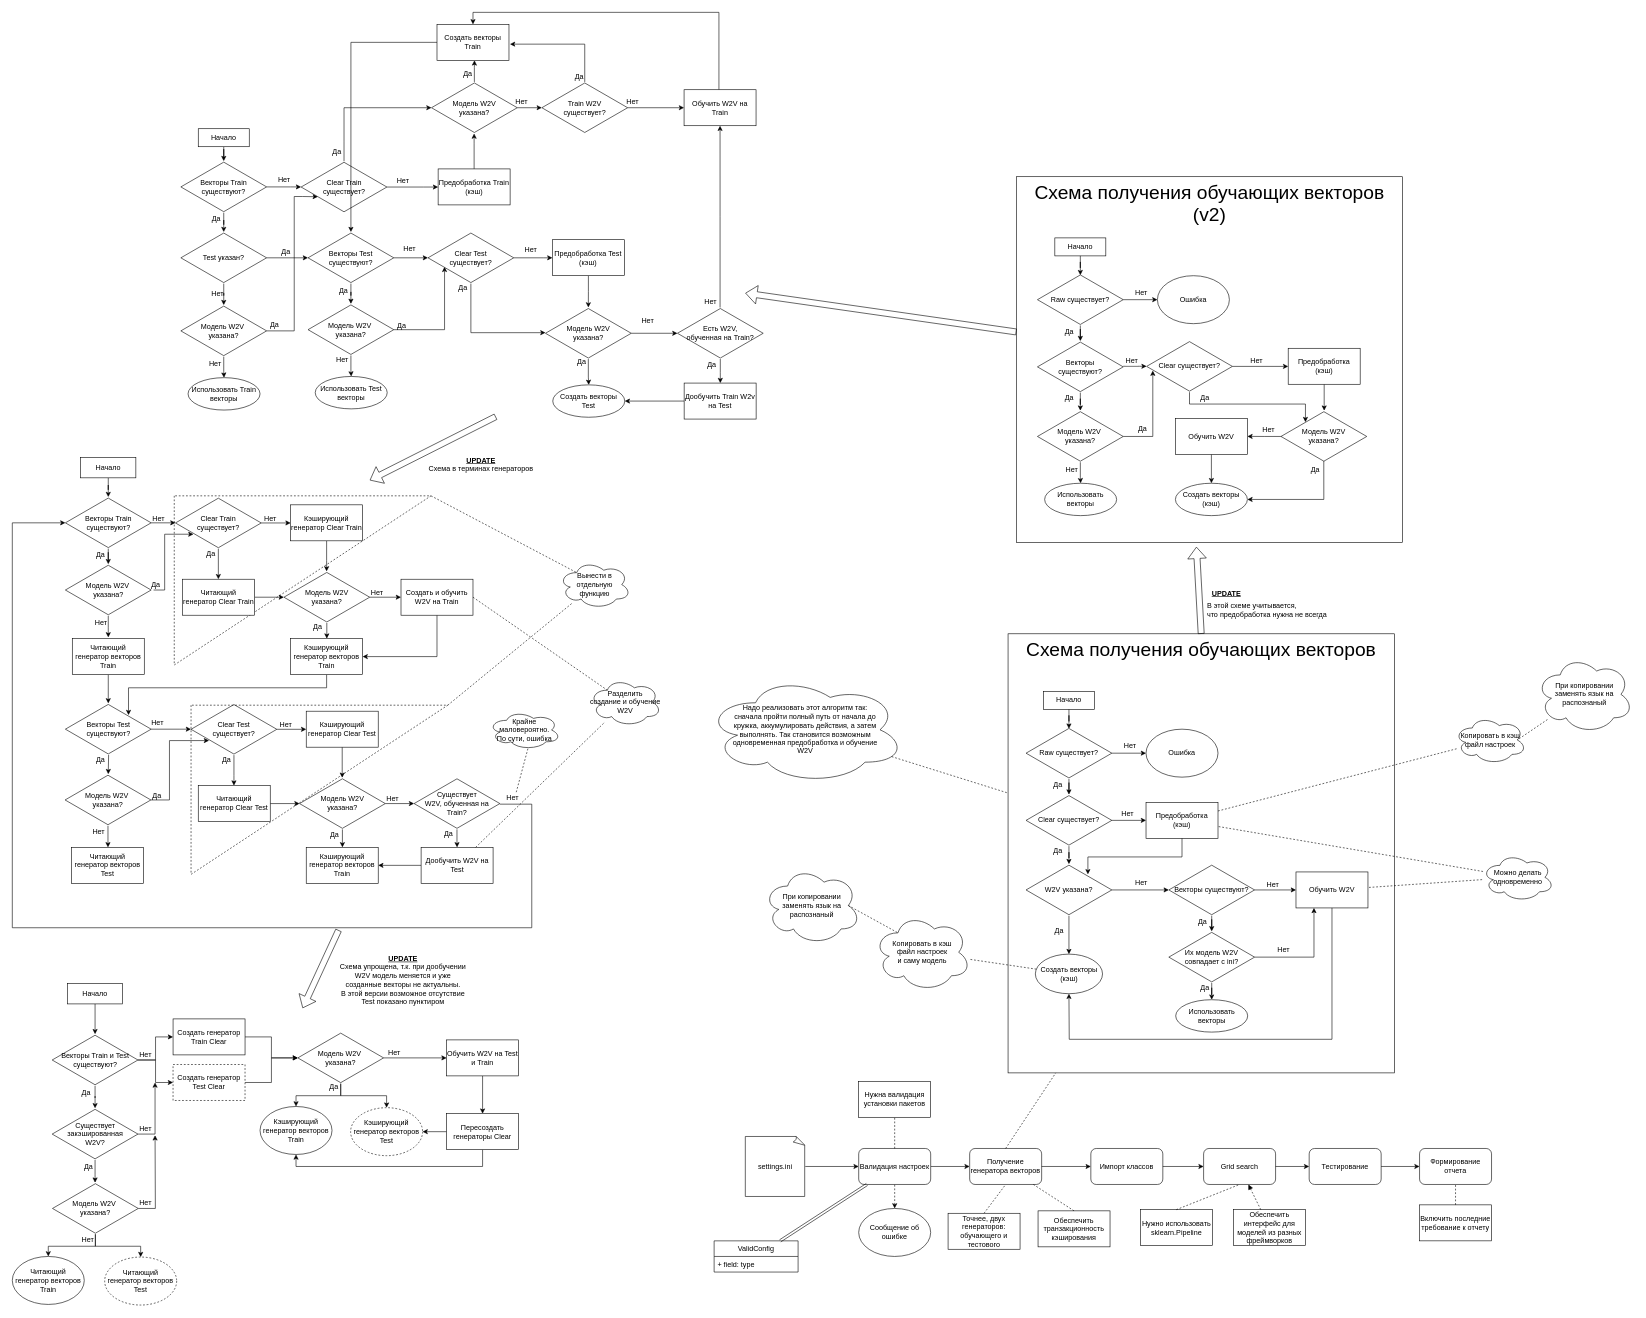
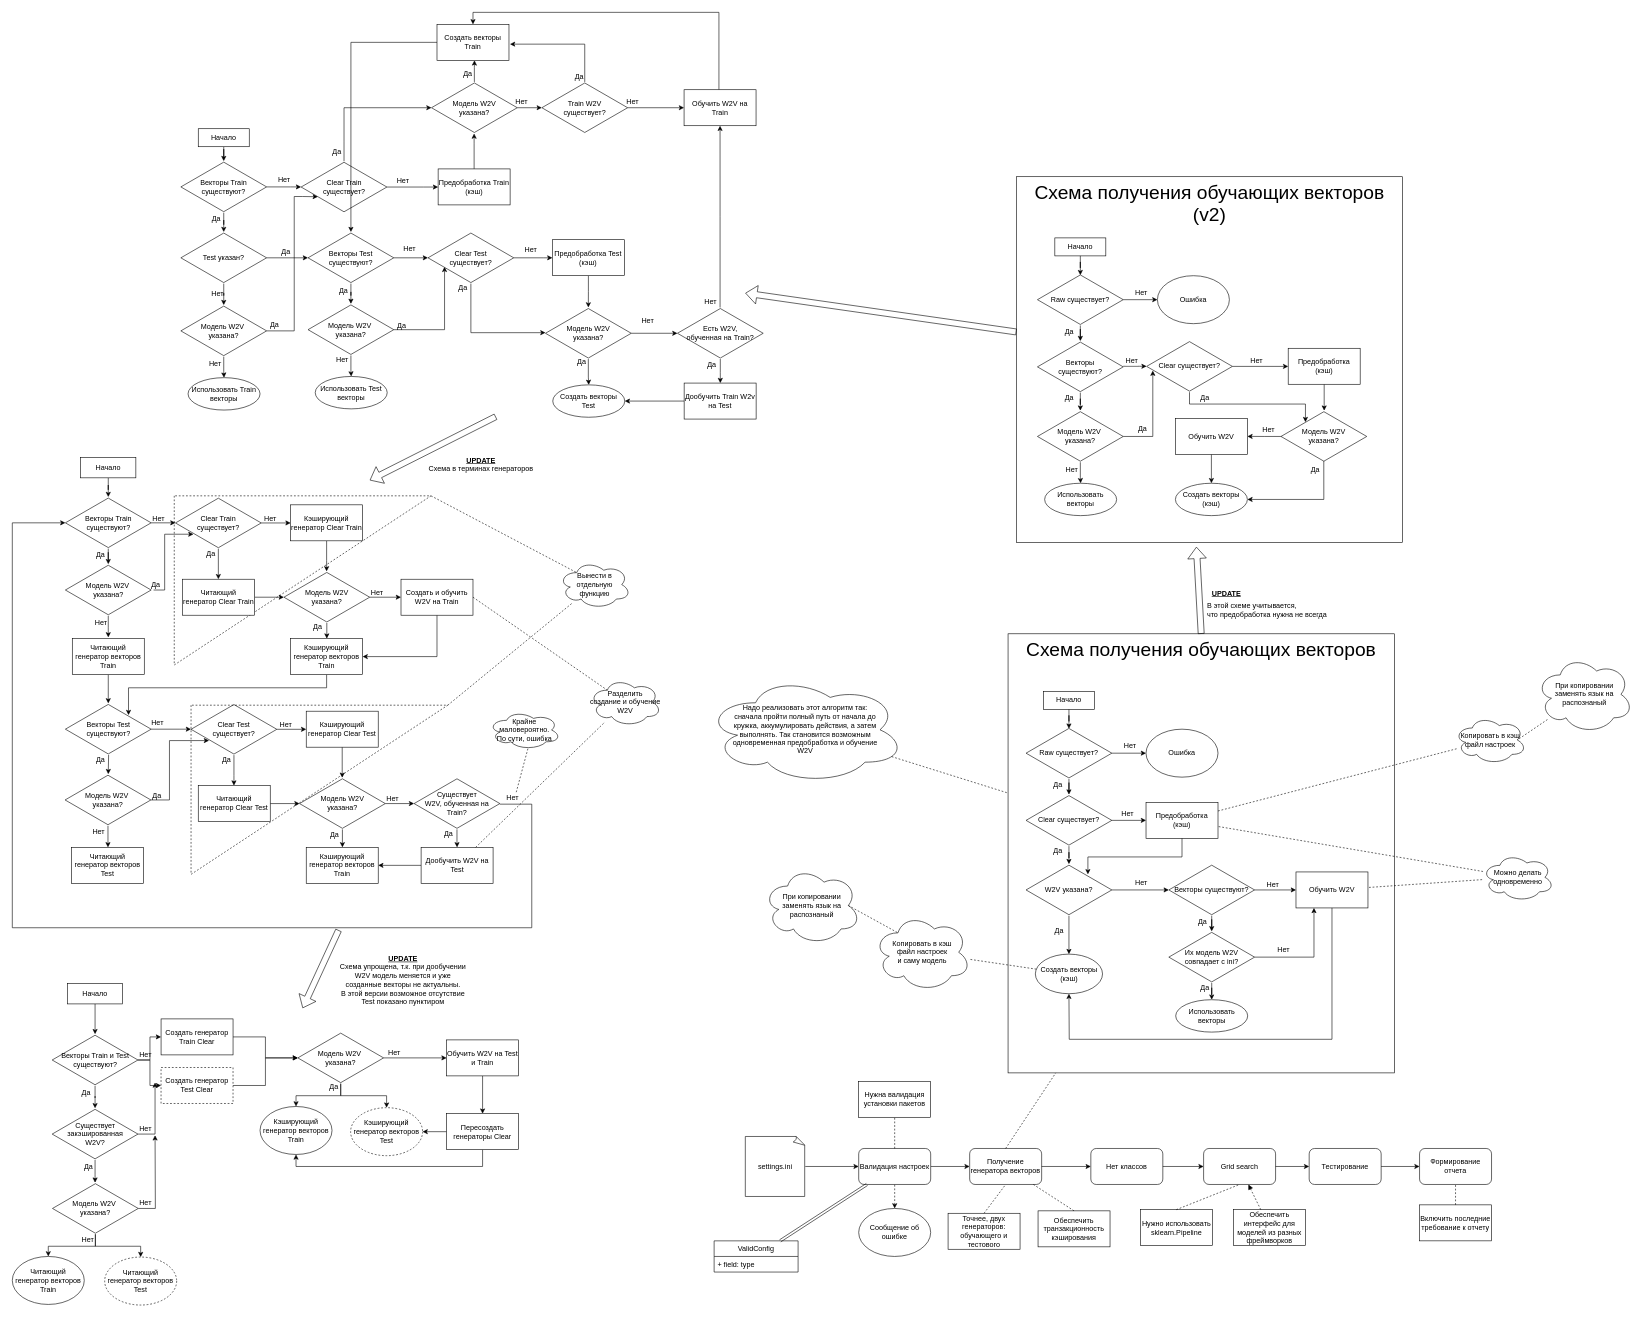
(209, 1037) -> (197, 1037)
(209, 1083) -> (197, 1086)
(1127, 1167) -> (1127, 1167)
